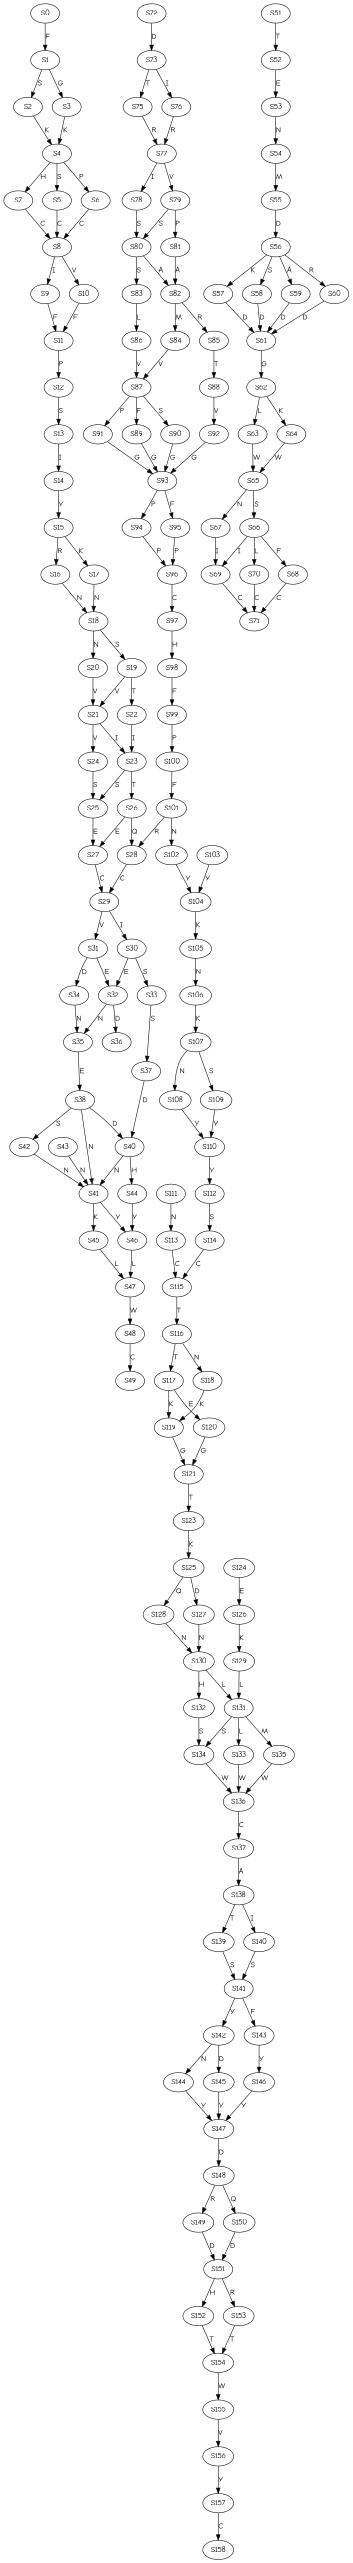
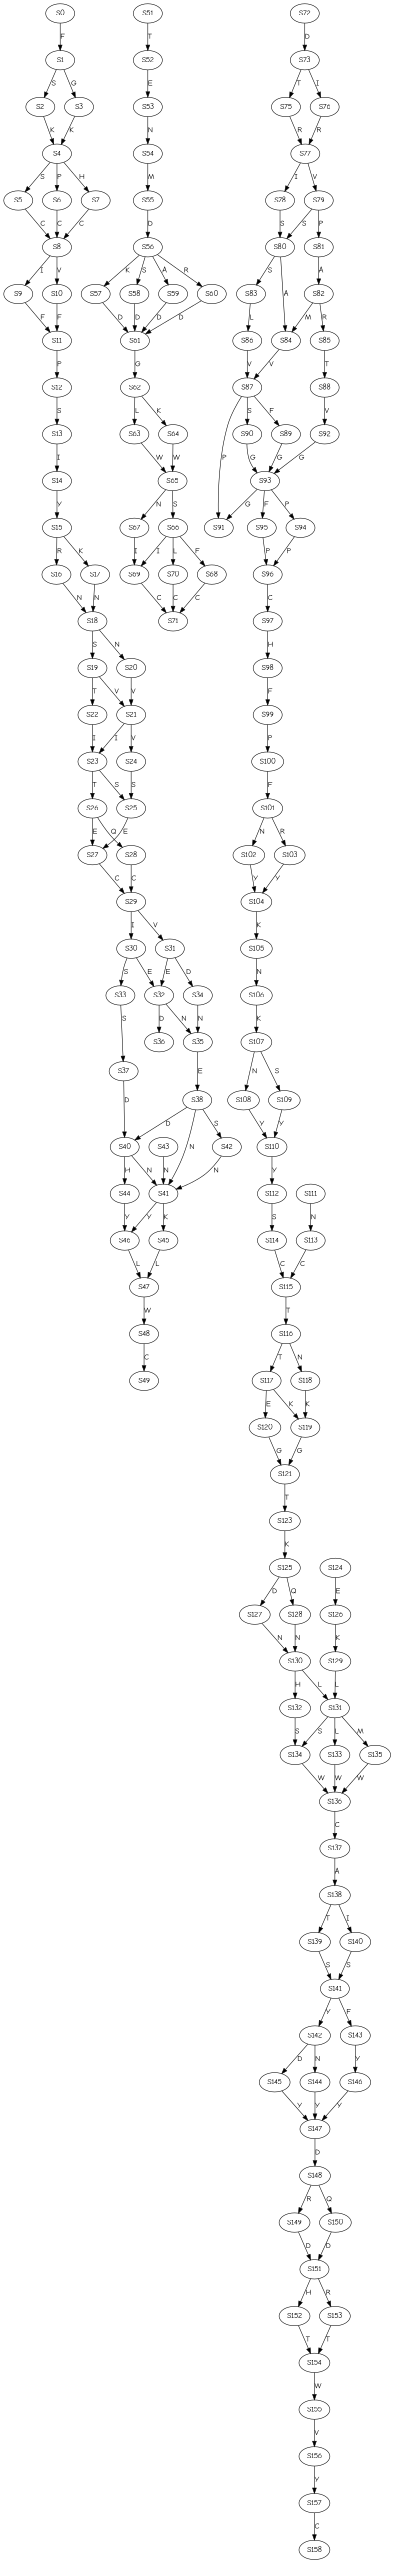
(154, 269) -> (283, 291)
(128, 456) -> (244, 503)
(153, 830) -> (278, 829)
